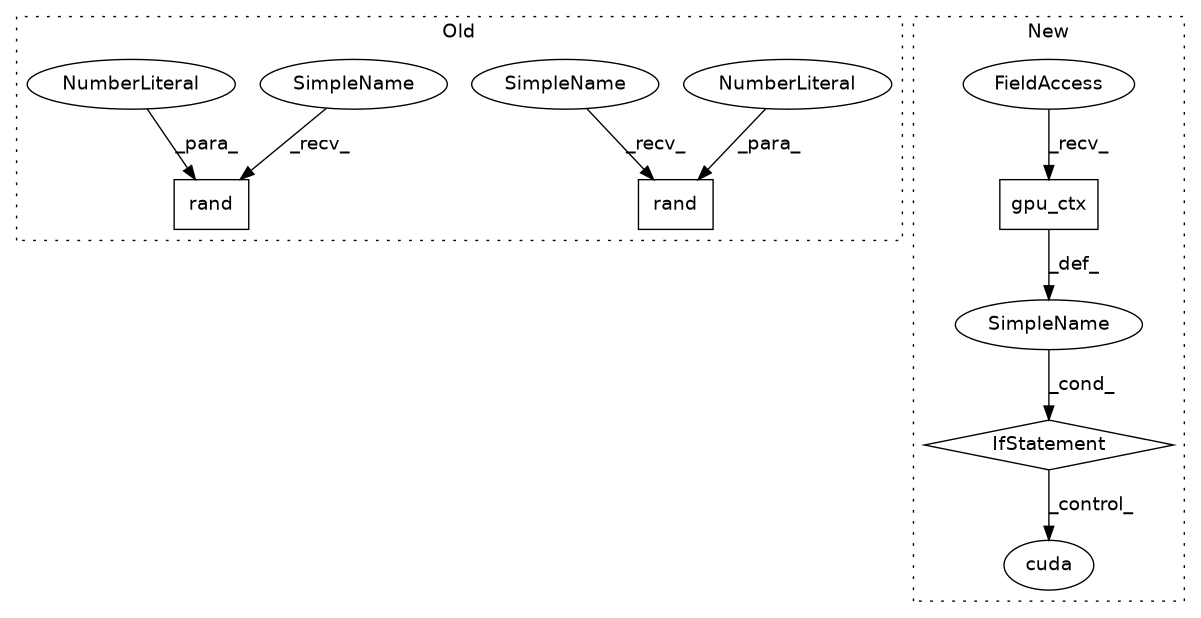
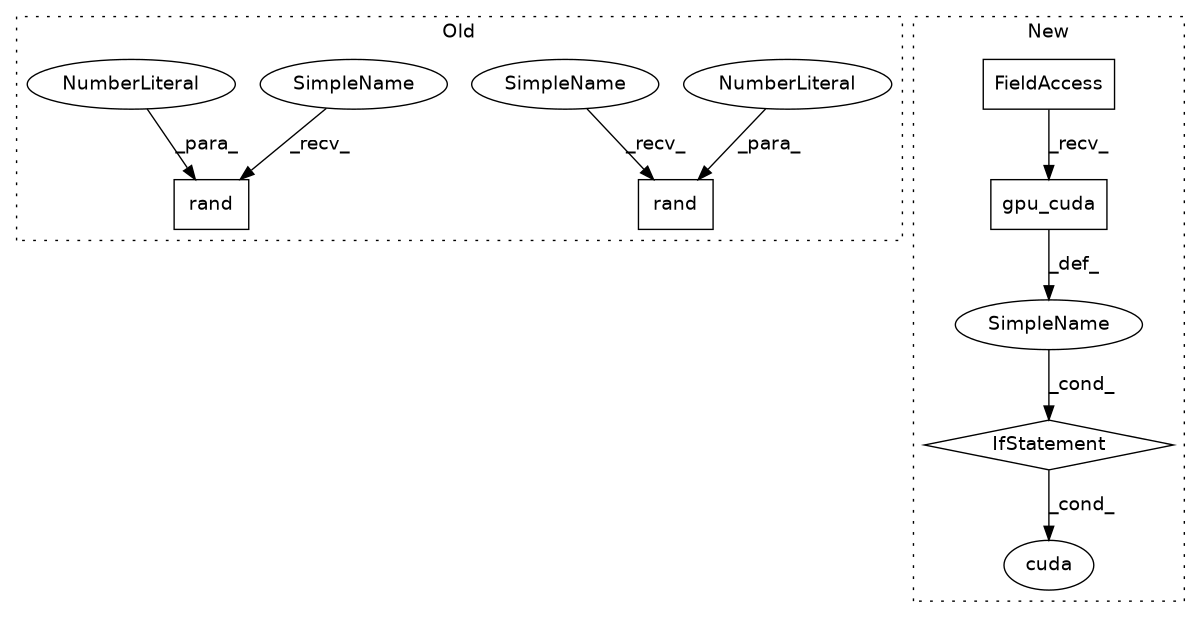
(1049, 84) -> (1049, 84)
(1049, 205) -> (1049, 205)
(1091, 505) -> (1082, 505)
